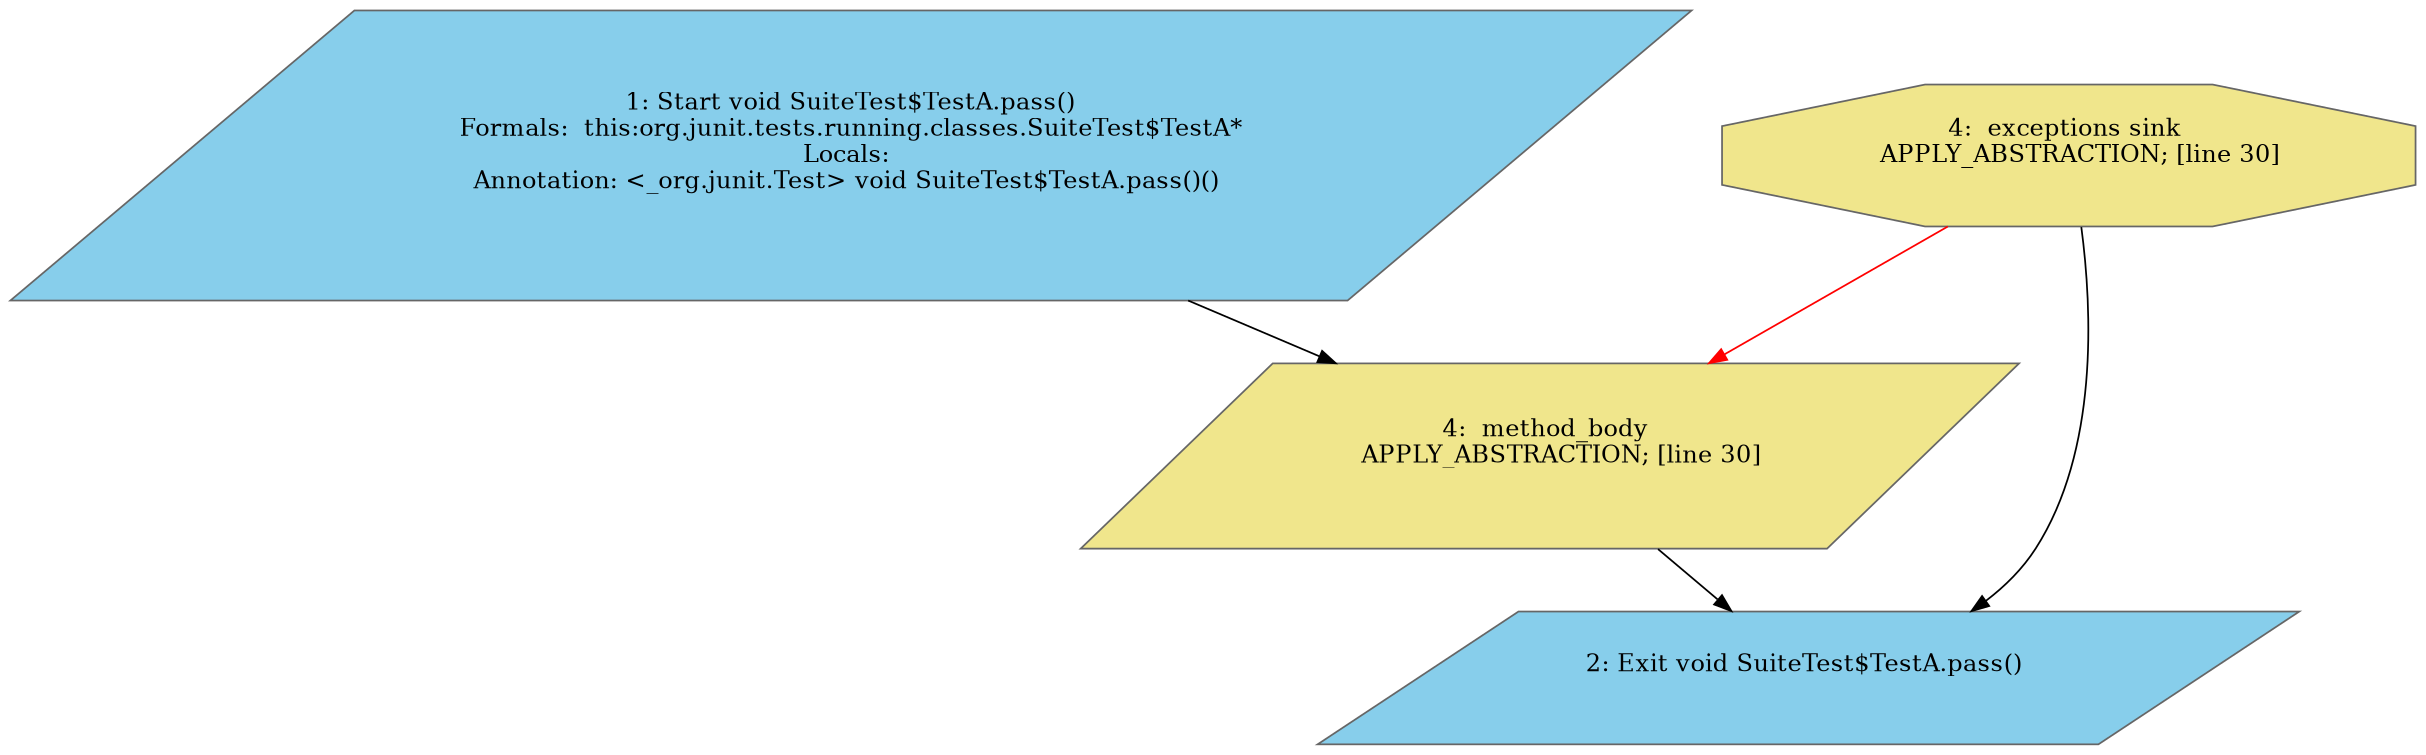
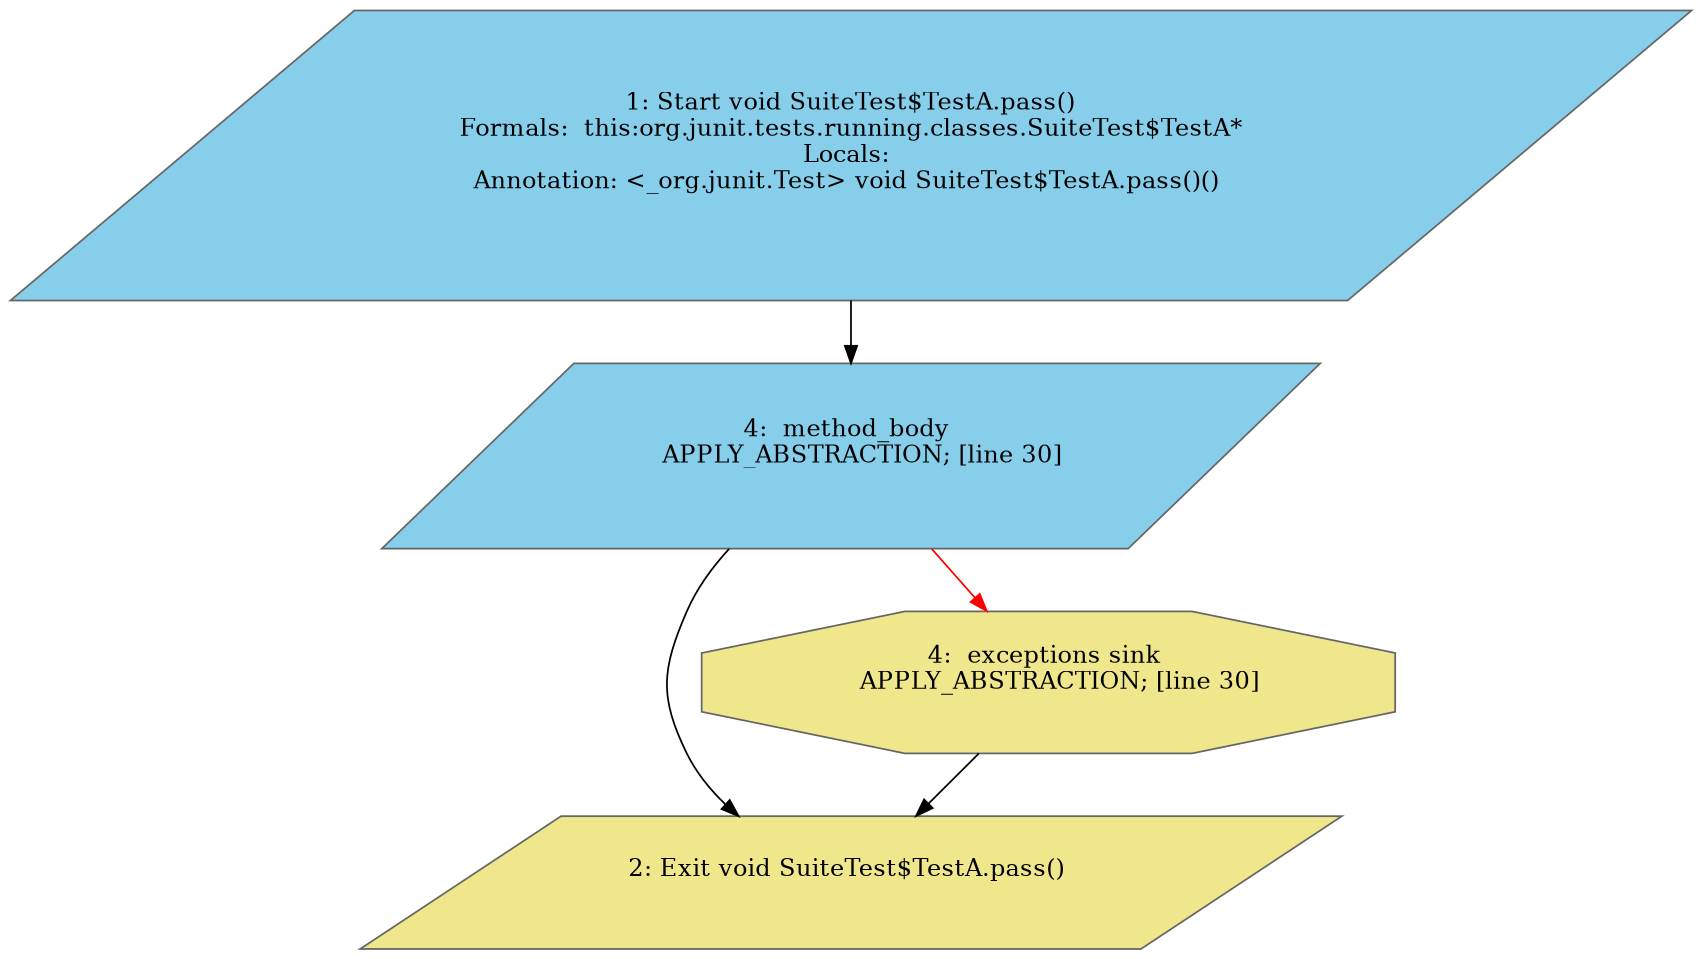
(1836, 290) -> (953, 573)
(1550, 456) -> (851, 456)
(1809, 678) -> (851, 883)
